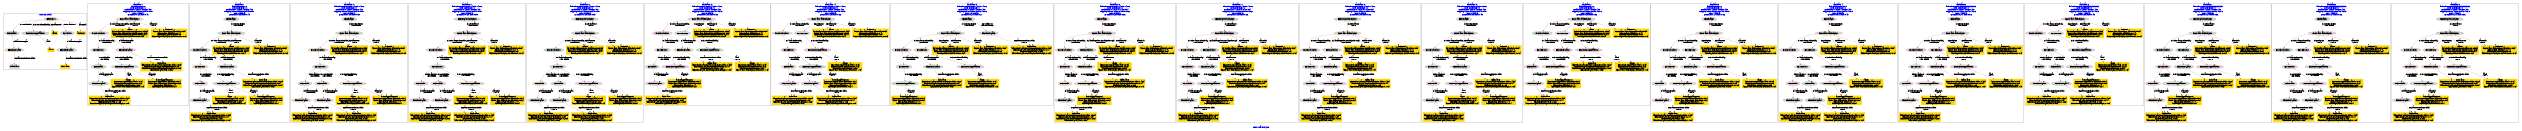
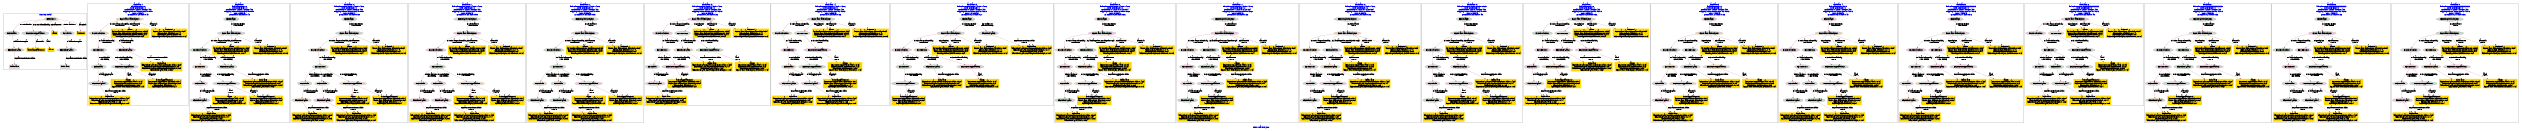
none -> (36, 50)
(65, 67) -> (65, 67)
